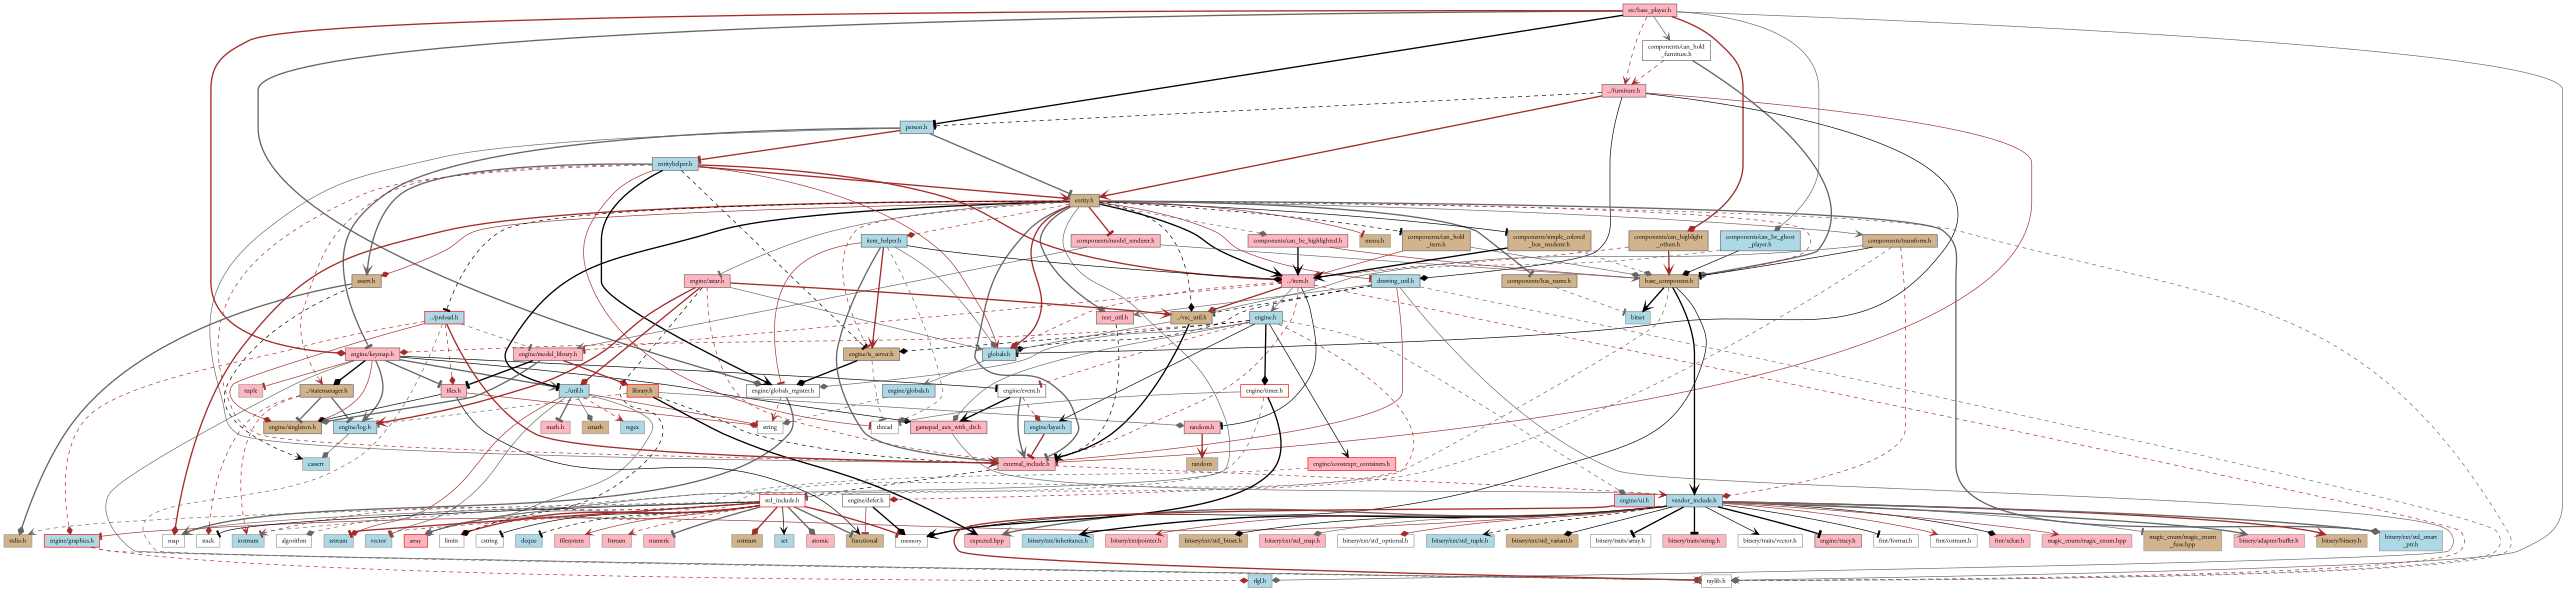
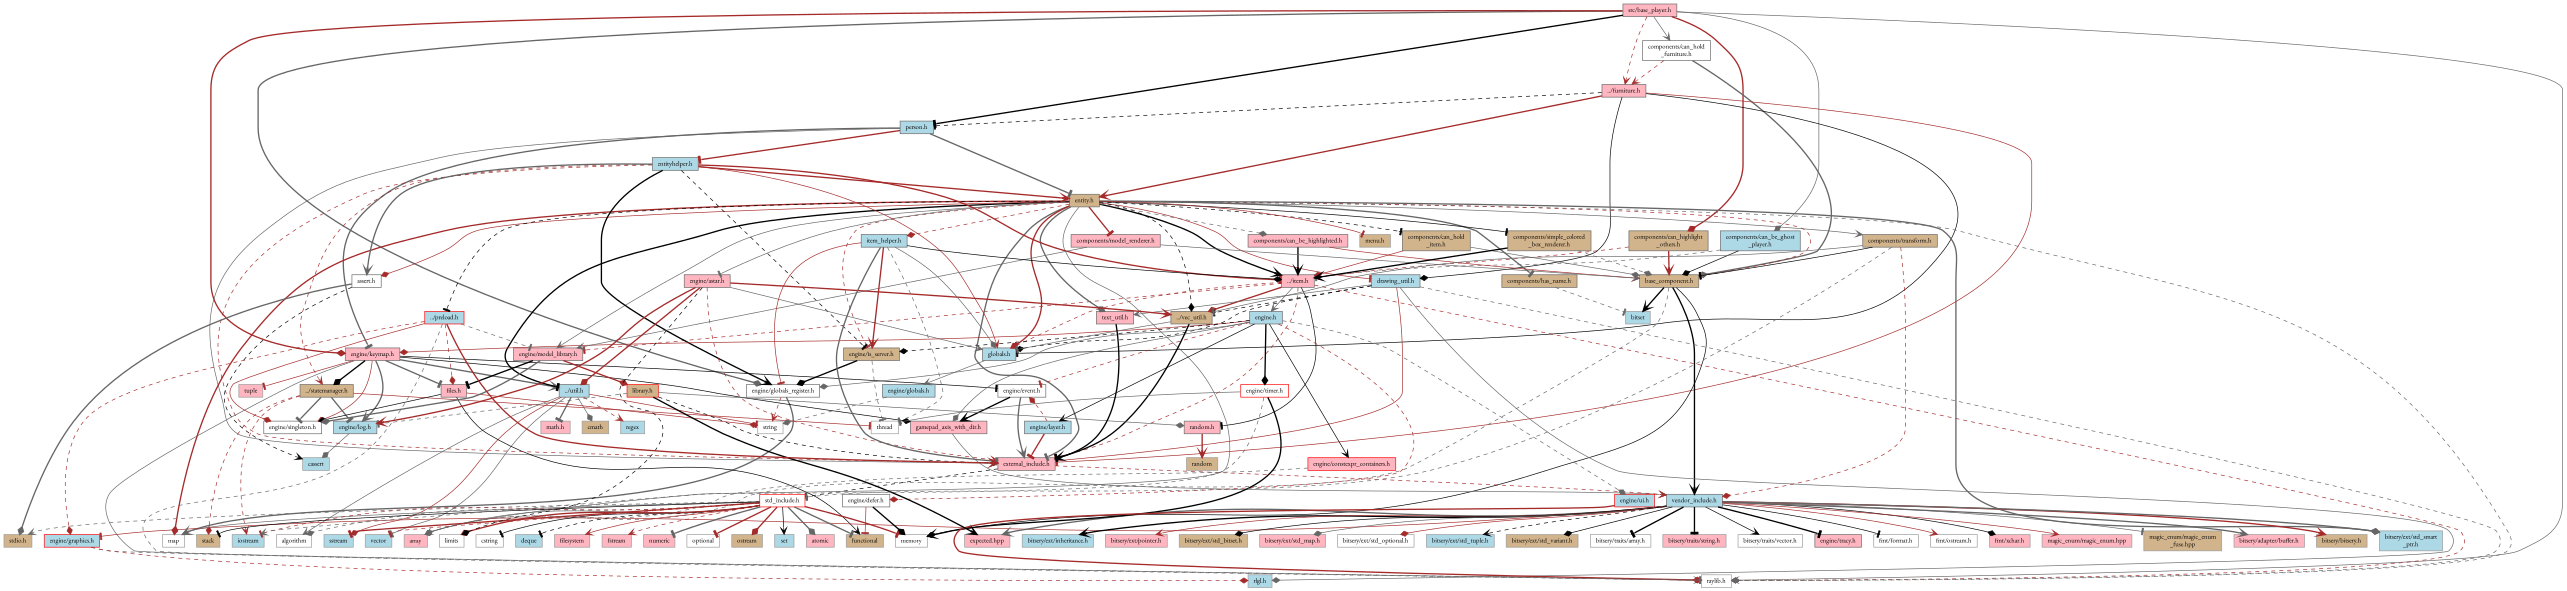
none -> (801, 225)
(367, 281) -> (367, 281)
(924, 327) -> (924, 327)
(829, 341) -> (829, 341)
(655, 360) -> (508, 403)
(1114, 403) -> (1114, 403)
(1030, 409) -> (1041, 412)
(293, 427) -> (293, 427)
(589, 487) -> (431, 458)
(208, 541) -> (208, 541)
(416, 541) -> (416, 541)
none -> (703, 541)
